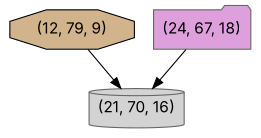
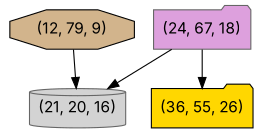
(137, 108) -> (78, 108)
none -> (202, 108)
